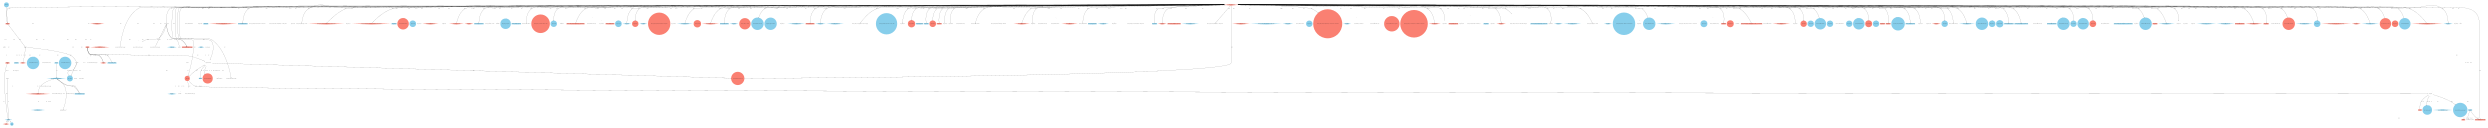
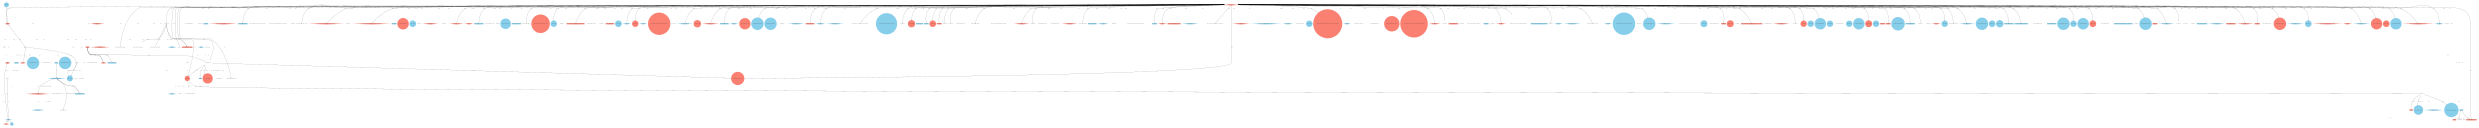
(2206, 24) -> (2202, 24)
